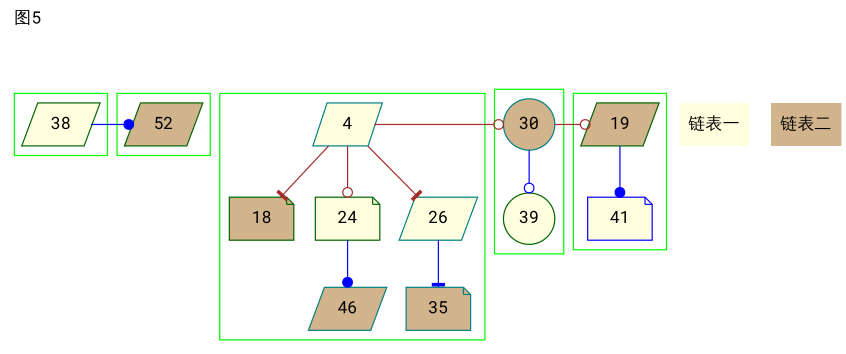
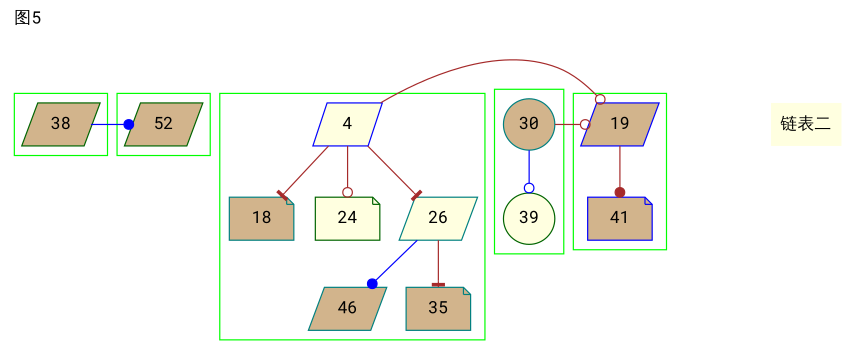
(61, 124) -> (61, 124)
(348, 124) -> (348, 124)
(434, 124) -> (490, 62)
(620, 124) -> (620, 124)
(714, 124) -> none
(806, 124) -> (806, 124)
(620, 167) -> (620, 167)
(262, 219) -> (262, 219)
(620, 219) -> (620, 219)
(348, 259) -> (397, 260)
(438, 261) -> (438, 261)
